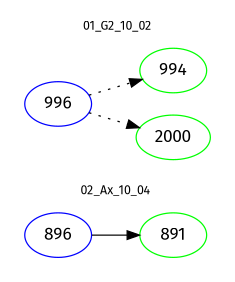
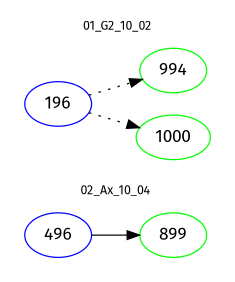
(58, 104) -> (58, 104)
(173, 137) -> (173, 137)
(58, 235) -> (58, 235)
(173, 235) -> (173, 235)
